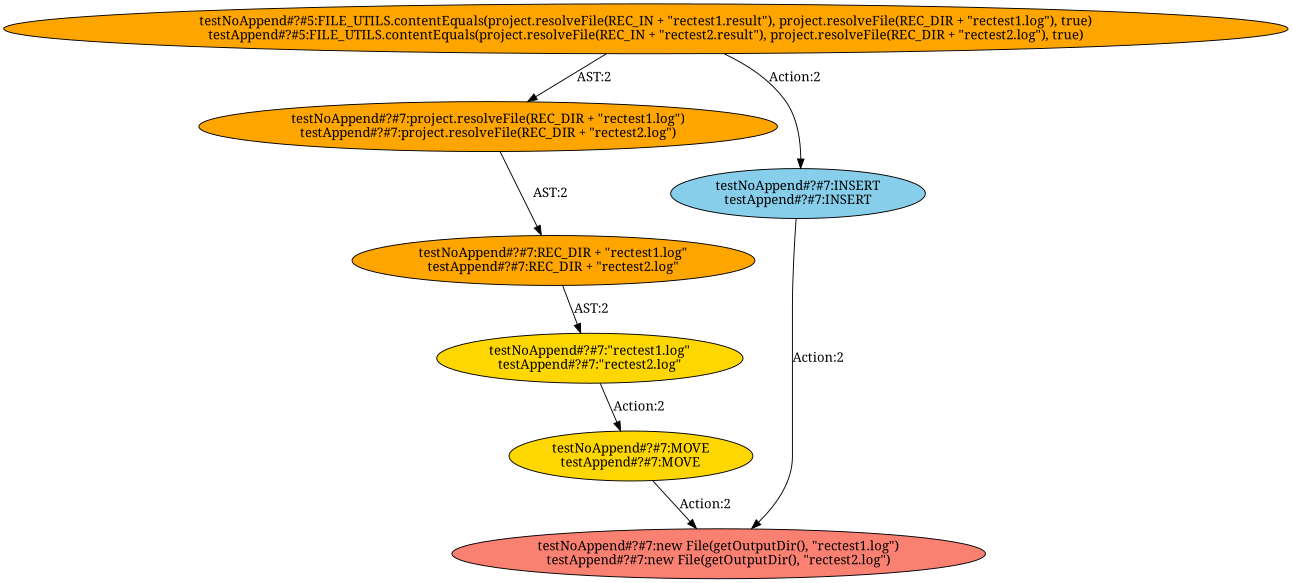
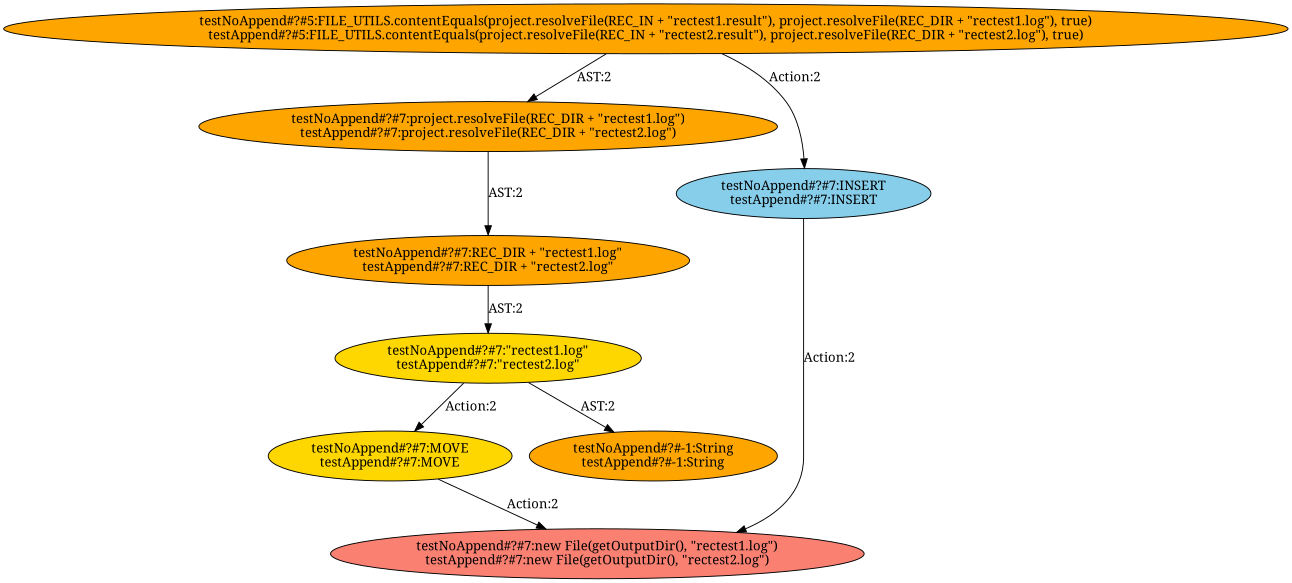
none -> (653, 456)
